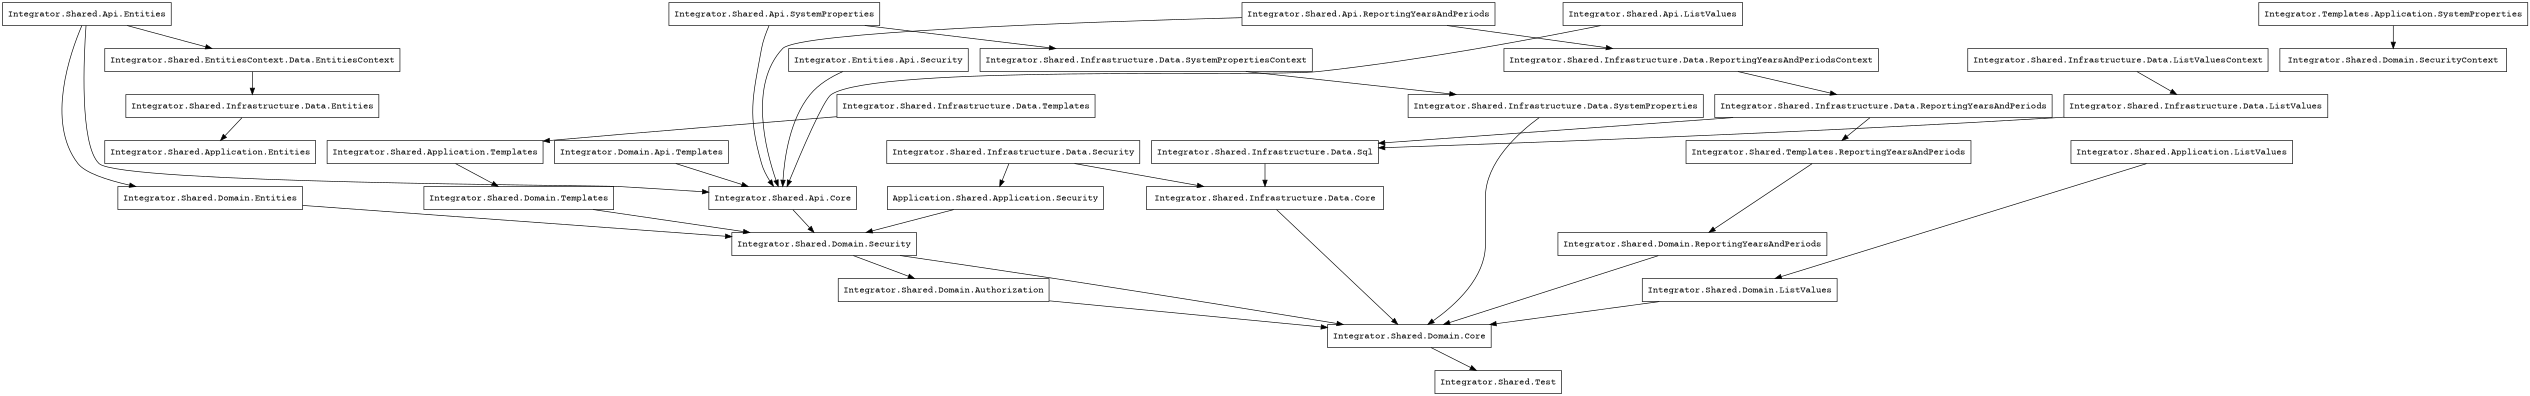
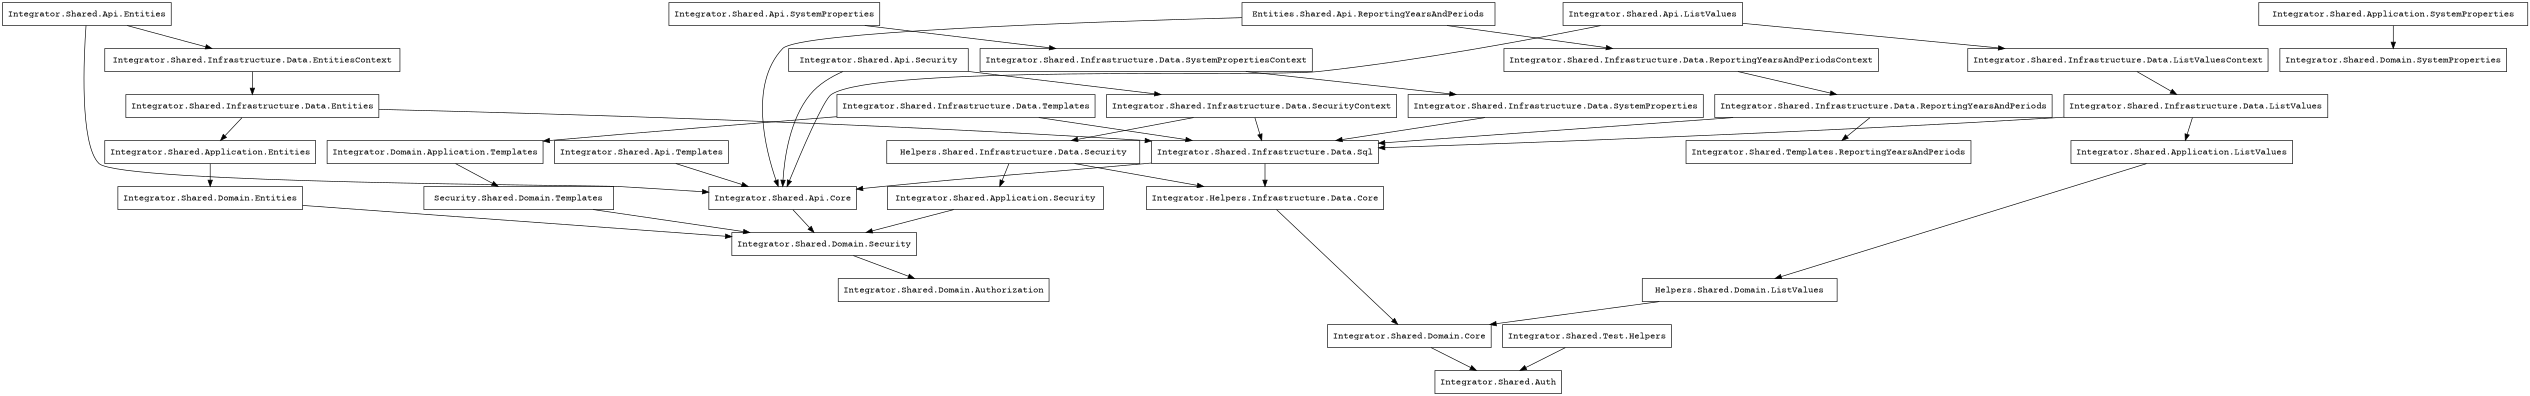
(1368, 14) -> (1368, 14)
(2393, 14) -> (2393, 14)
none -> (1871, 36)
(252, 60) -> (252, 60)
(878, 60) -> (878, 60)
(2393, 60) -> (2393, 60)
(753, 104) -> (1014, 175)
none -> (1252, 106)
none -> (724, 120)
(63, 123) -> (210, 172)
none -> (2190, 126)
none -> (1112, 129)
(435, 152) -> (435, 152)
(641, 152) -> (641, 152)
(1013, 152) -> (1013, 152)
(519, 198) -> (519, 198)
(995, 198) -> (995, 198)
(1265, 198) -> (1265, 198)
(1485, 219) -> (1414, 129)
(1692, 244) -> none
(1119, 288) -> none
(1740, 290) -> (1740, 290)
(1185, 314) -> none
none -> (1587, 336)
(1498, 382) -> (1498, 382)
